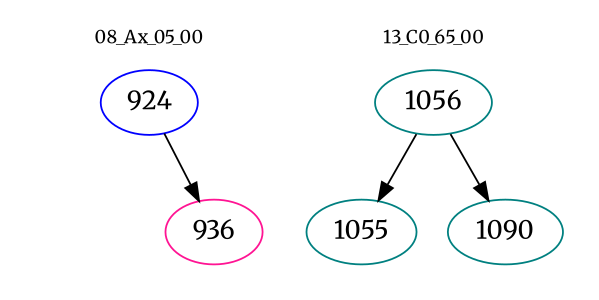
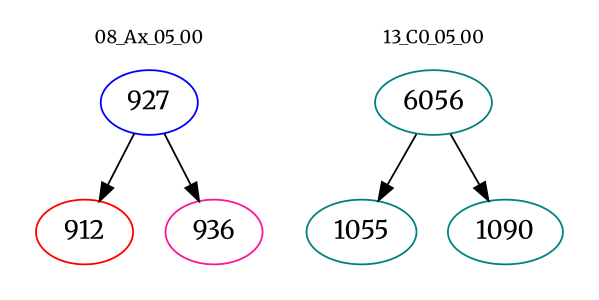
(434, 39) -> (434, 39)
(149, 103) -> (149, 103)
(433, 103) -> (433, 103)
none -> (85, 232)
